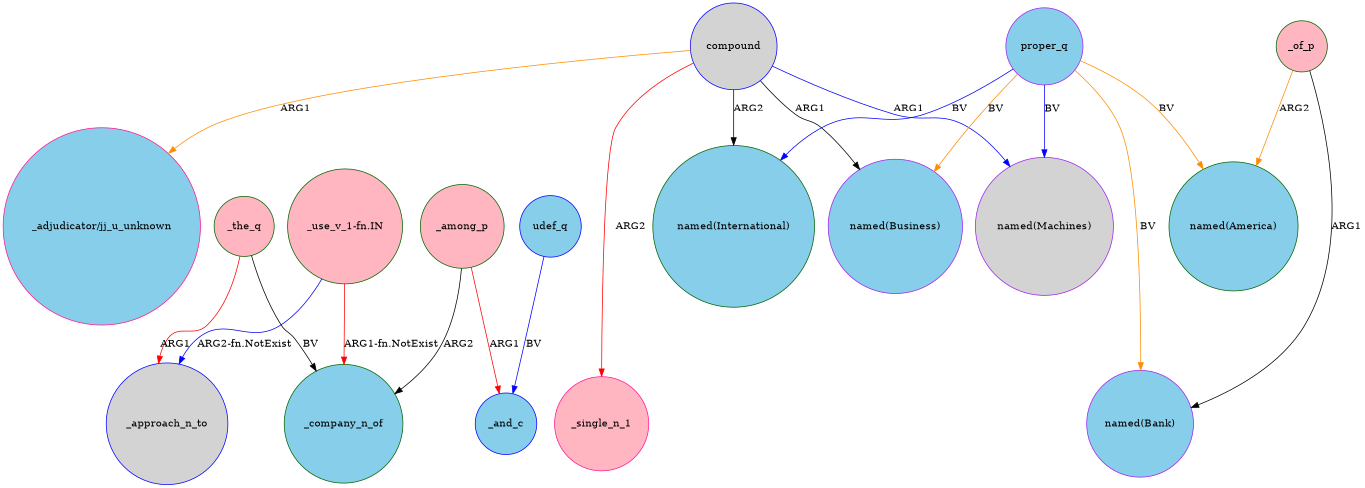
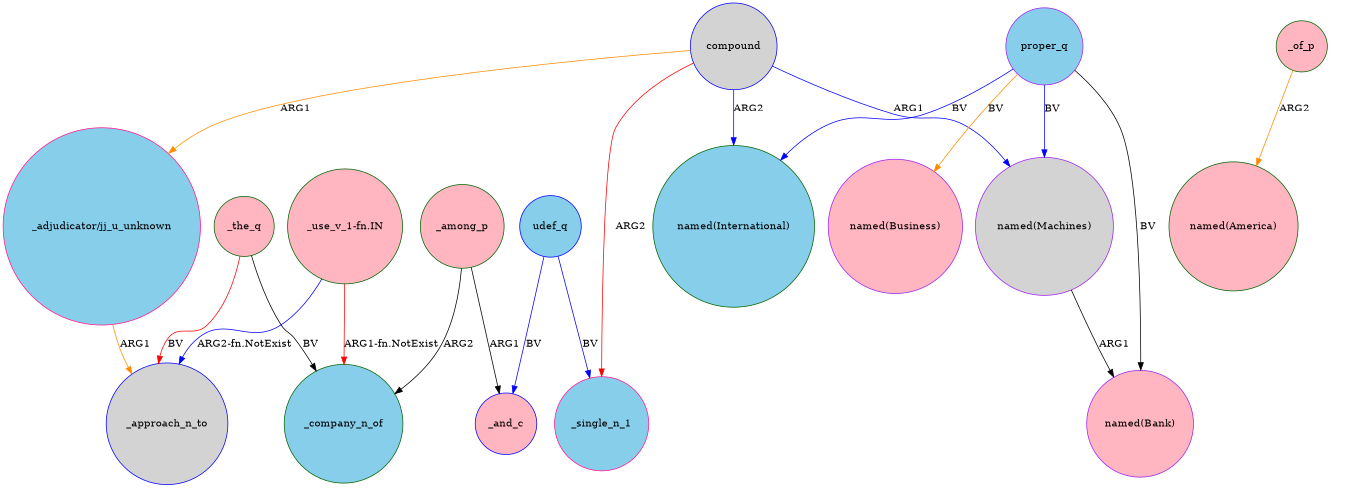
(1149, 101) -> none
(734, 114) -> (734, 114)
(809, 121) -> none
(1135, 208) -> (1135, 208)
(895, 226) -> (895, 226)
(1234, 226) -> (1234, 226)
(1326, 266) -> (1090, 331)
none -> (573, 313)
(485, 327) -> (485, 327)
(176, 344) -> (176, 344)
none -> (119, 347)
(506, 424) -> (506, 424)
(602, 424) -> (602, 424)
(1140, 424) -> (1140, 424)
